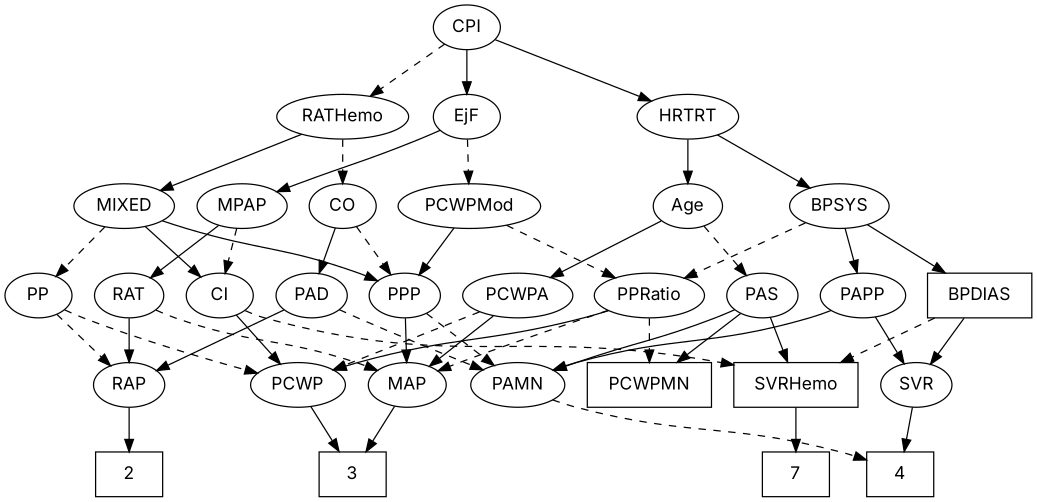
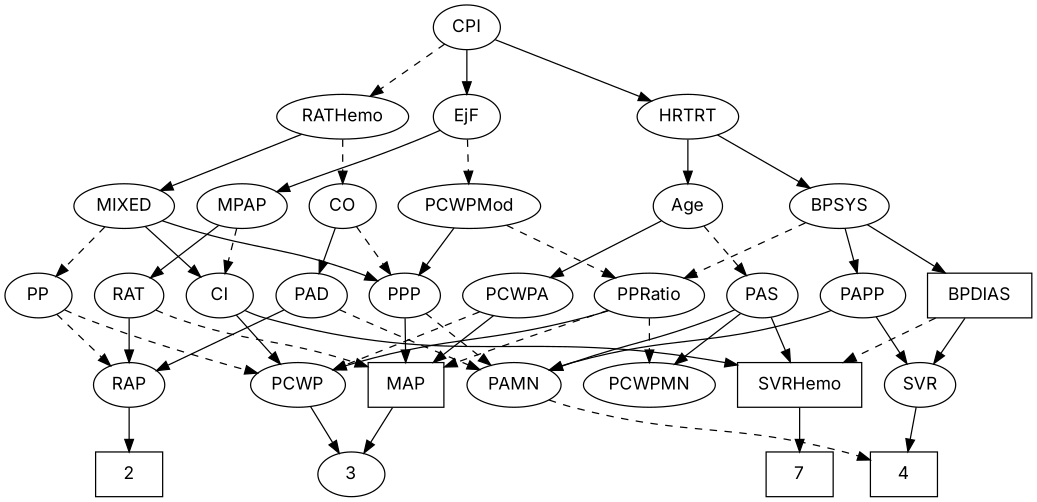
(530, 346) -> (532, 346)
(407, 385) -> (406, 385)
(649, 385) -> (649, 385)
(353, 474) -> (351, 474)
